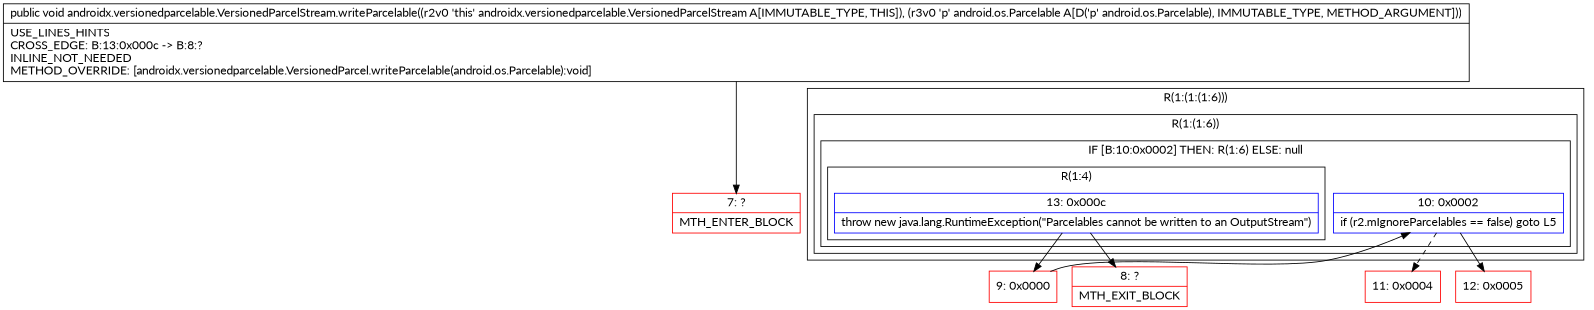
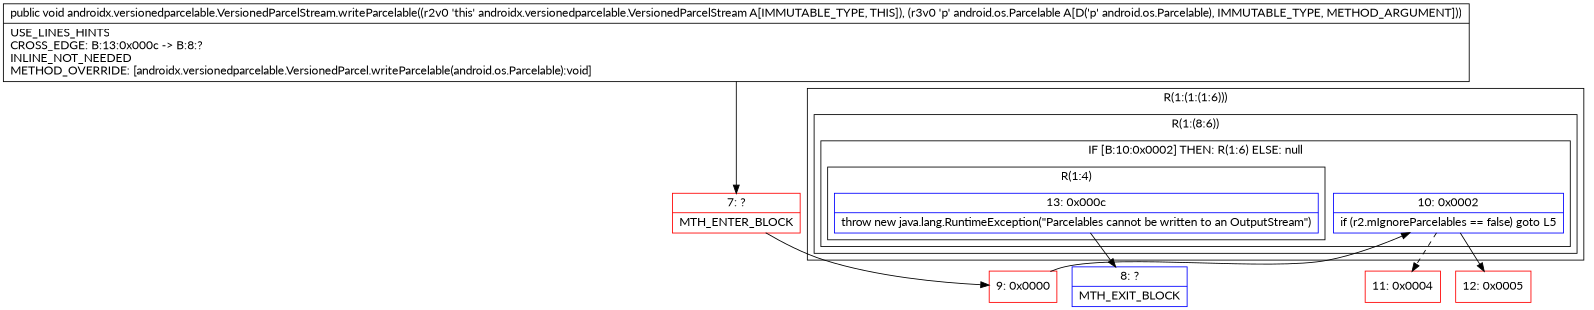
(1196, 124) -> (1196, 124)
(1051, 249) -> (870, 272)
(1130, 287) -> (1130, 287)
